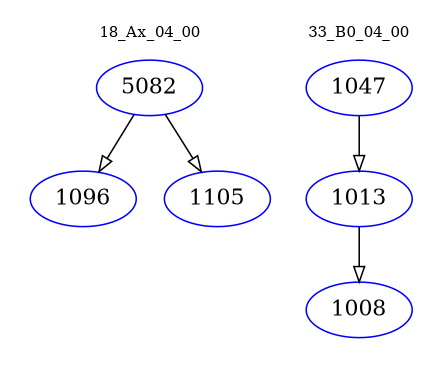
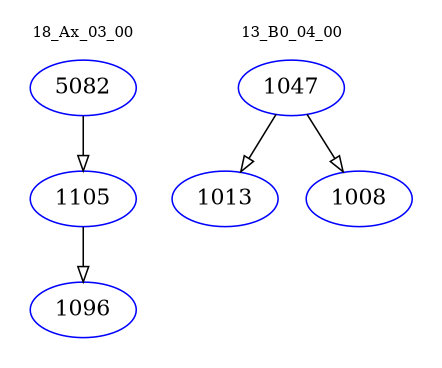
(150, 33) -> (83, 33)
(359, 33) -> (292, 33)
(121, 136) -> (83, 247)
(359, 247) -> (321, 136)
